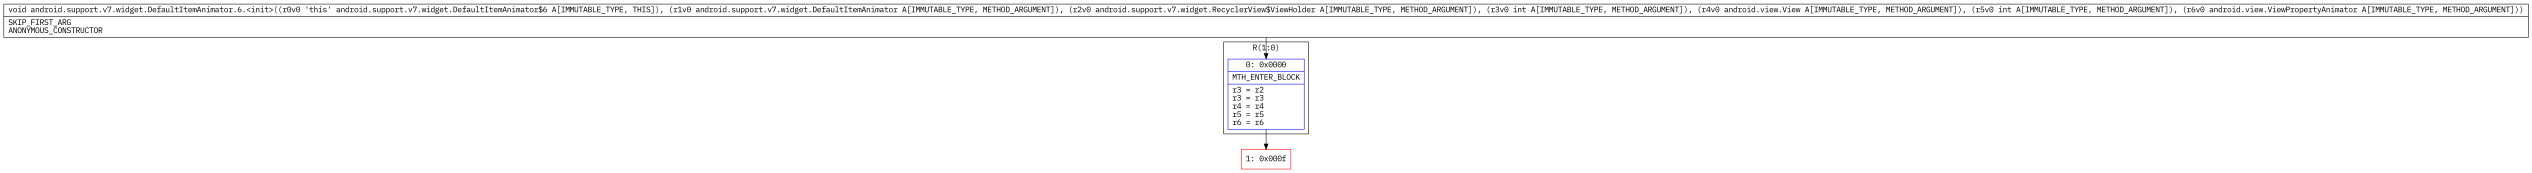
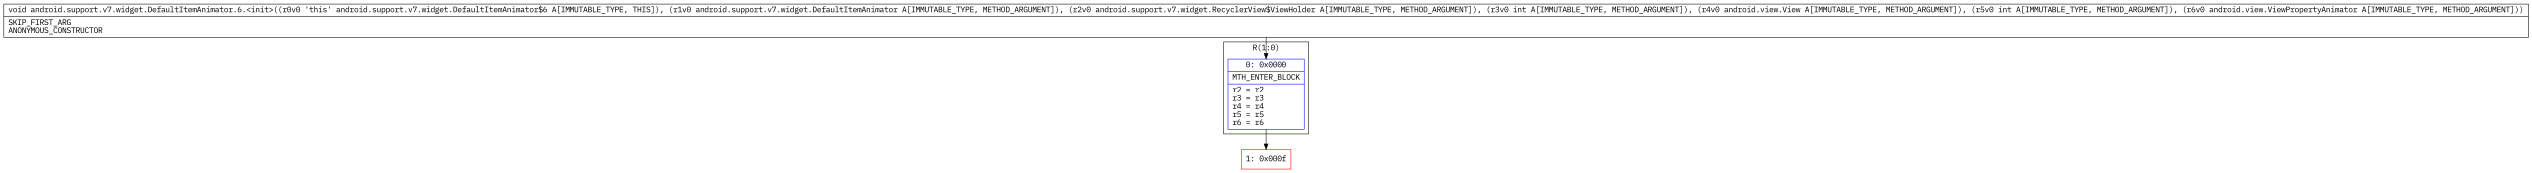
(1248, 90) -> (1248, 90)
